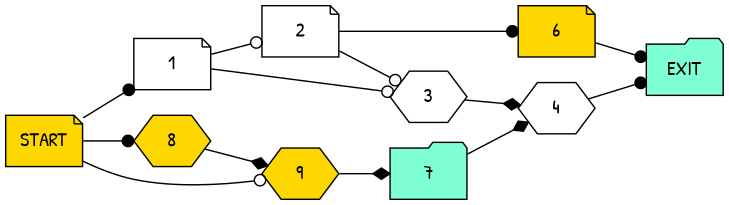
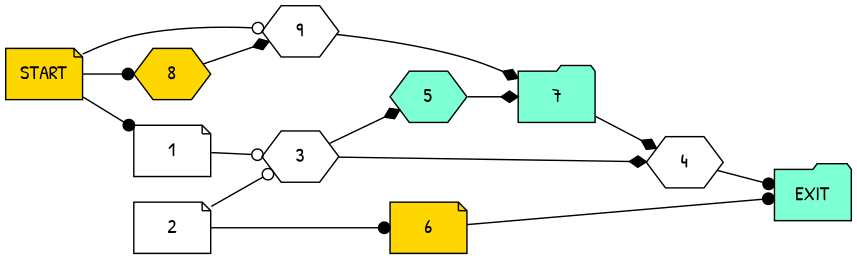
(231, 49) -> none
none -> (429, 97)
(300, 174) -> (300, 31)
